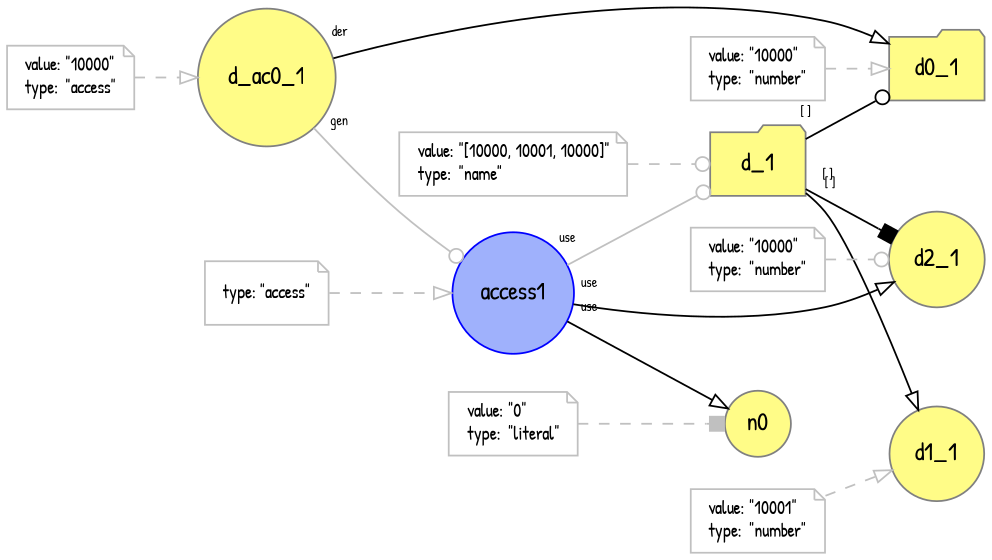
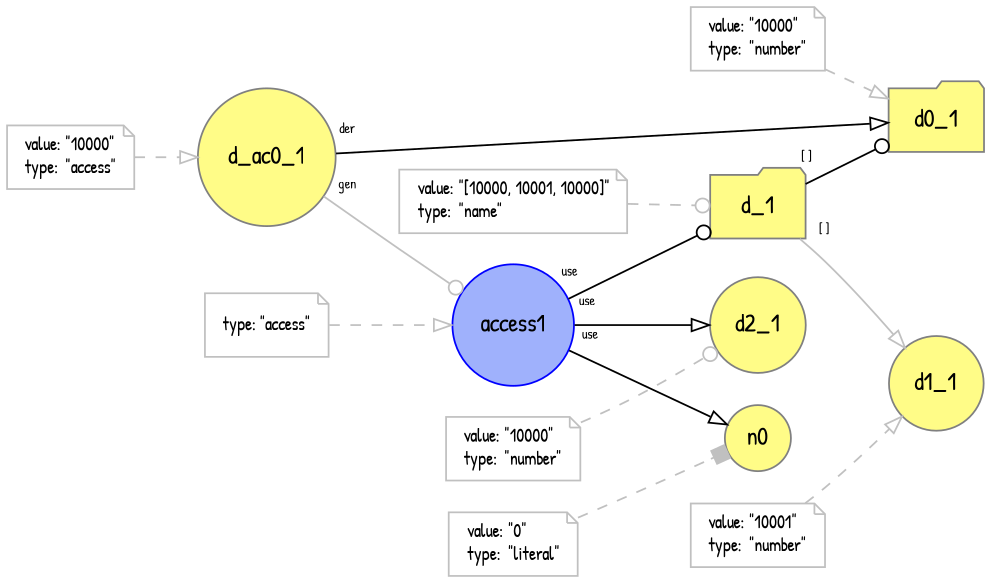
(842, 209) -> none
(632, 230) -> (633, 267)
(865, 283) -> (848, 285)
